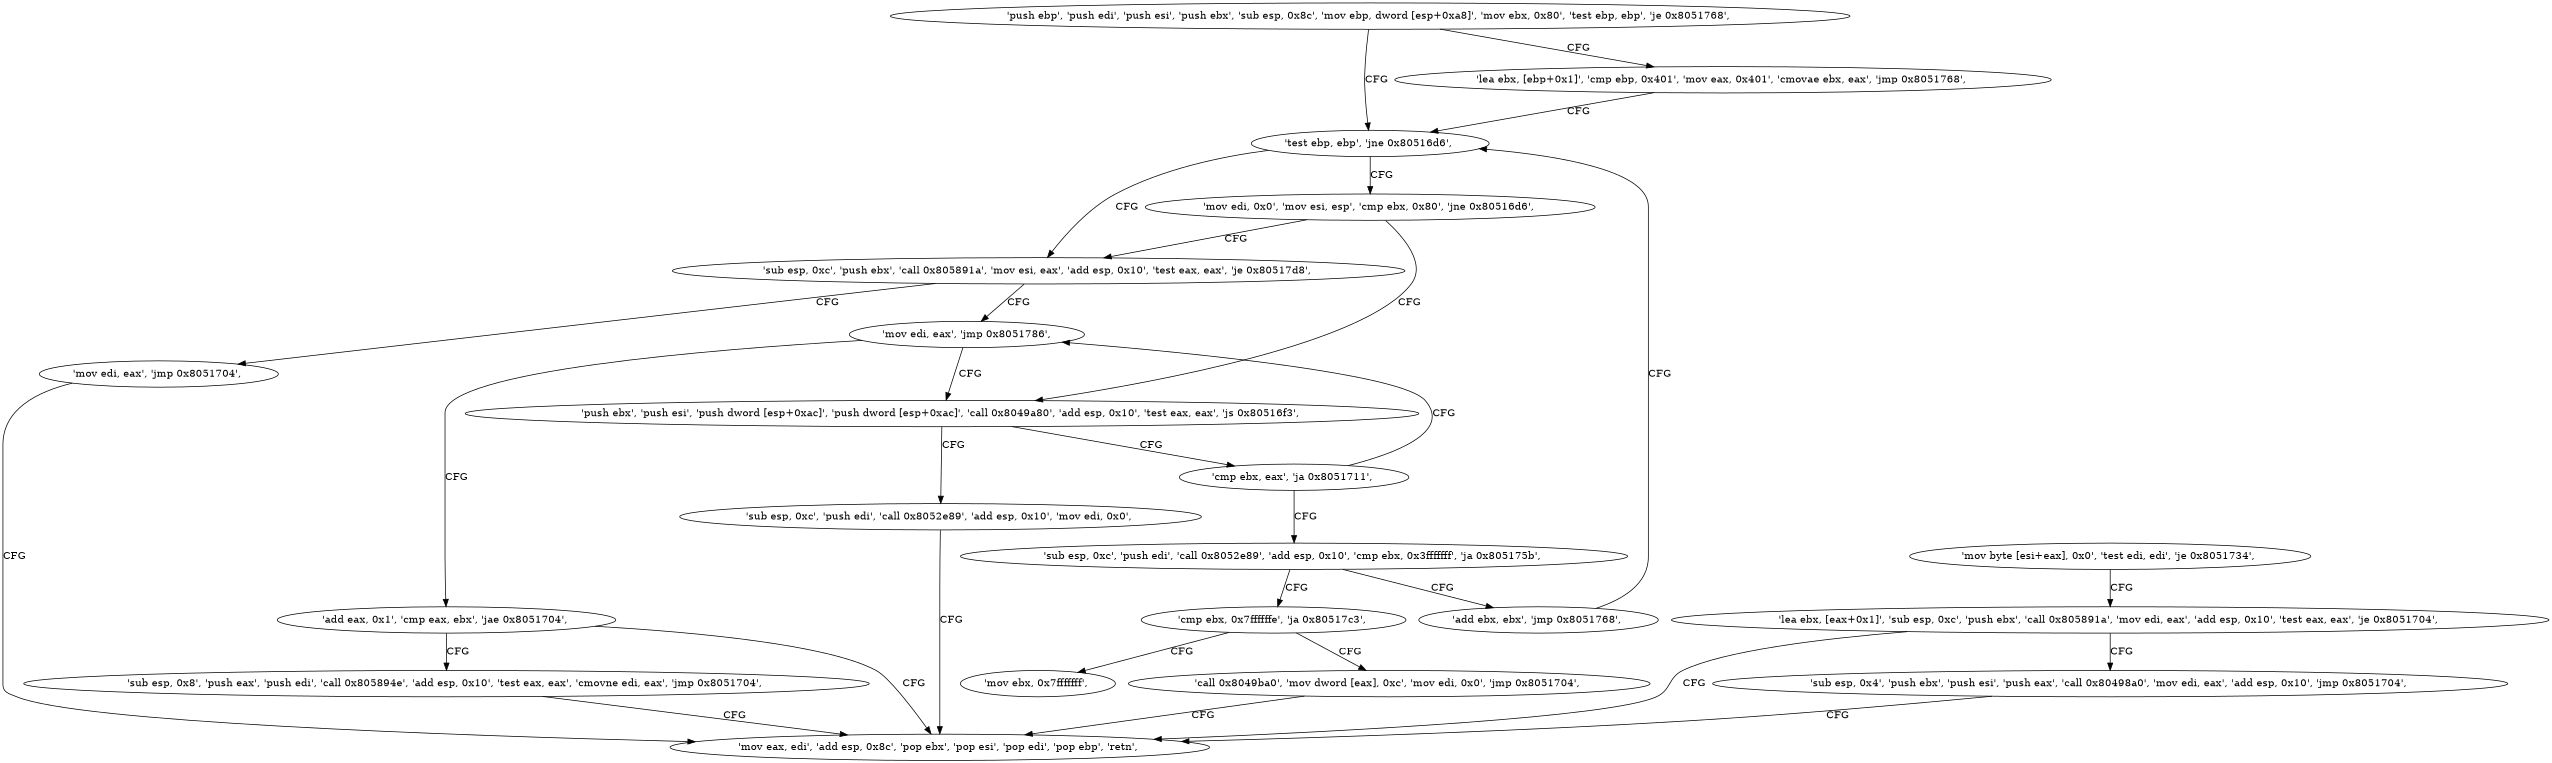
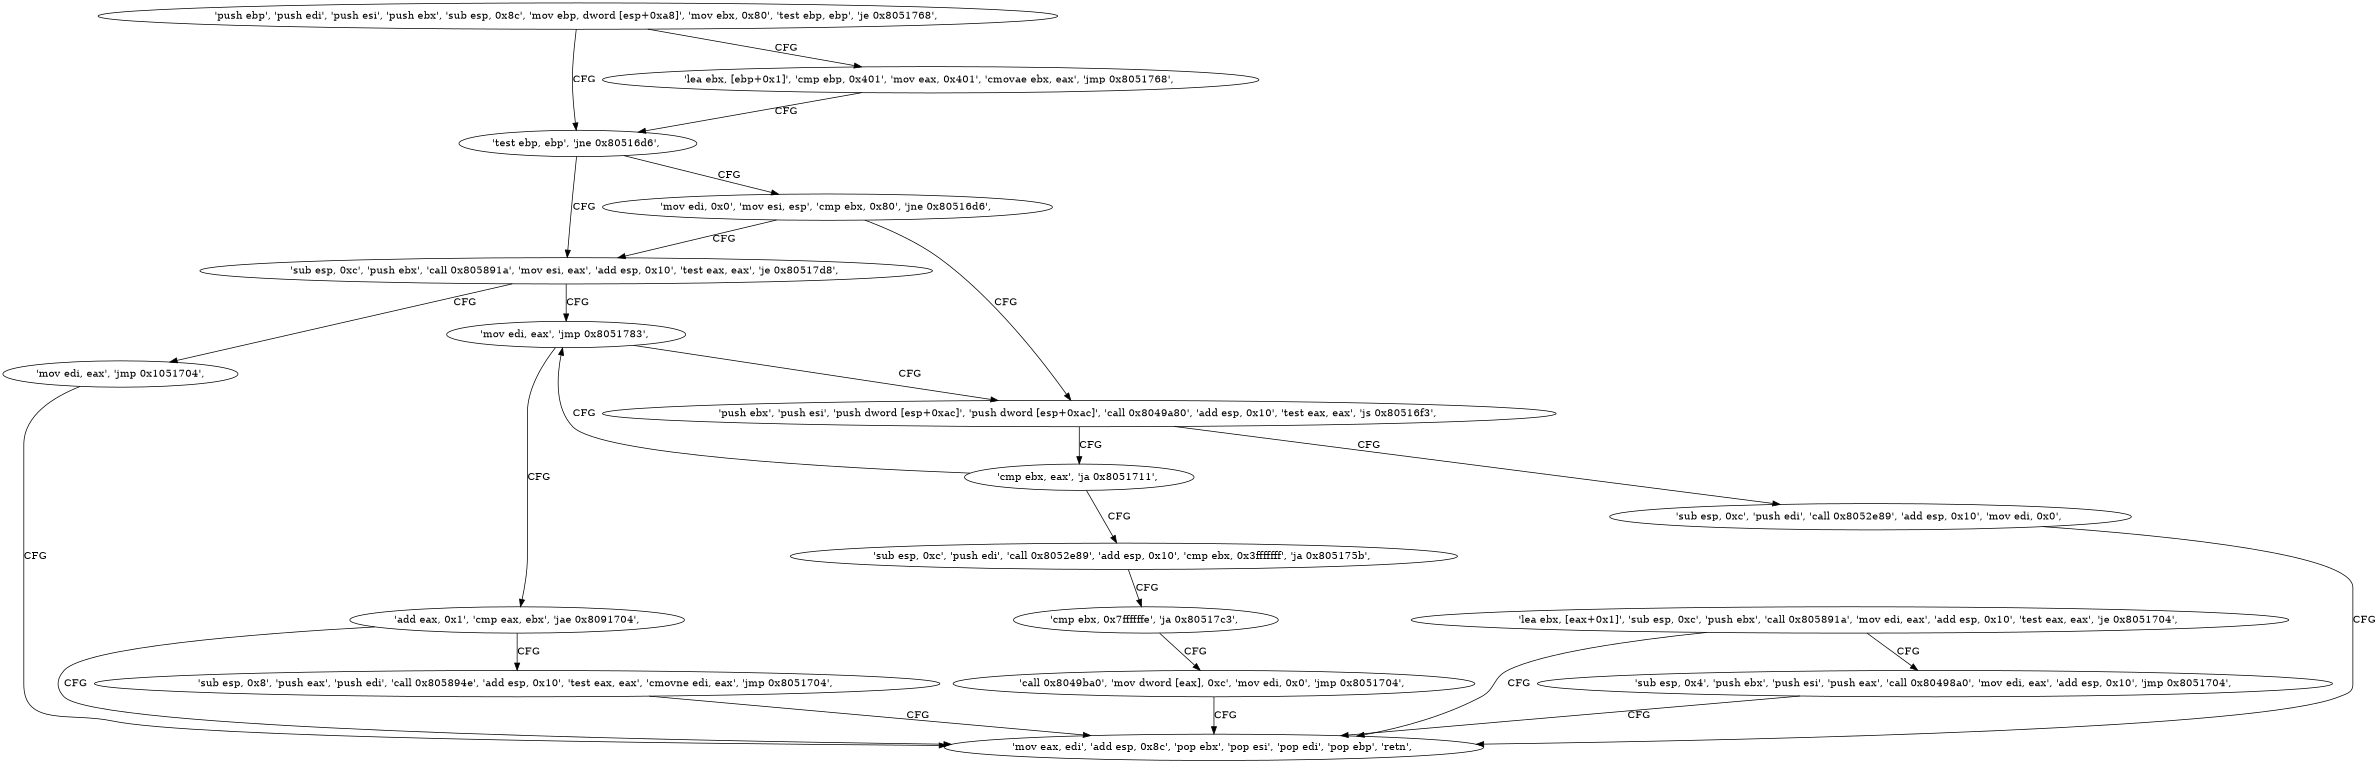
(967, 334) -> (566, 334)
(159, 374) -> (120, 374)
(2110, 556) -> none
(446, 620) -> (517, 620)
(1539, 620) -> none
(1038, 684) -> none
